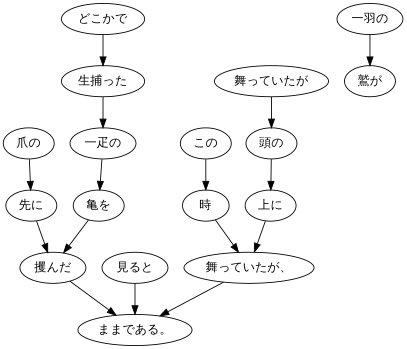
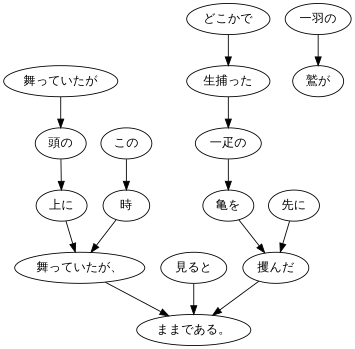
(29, 143) -> none
